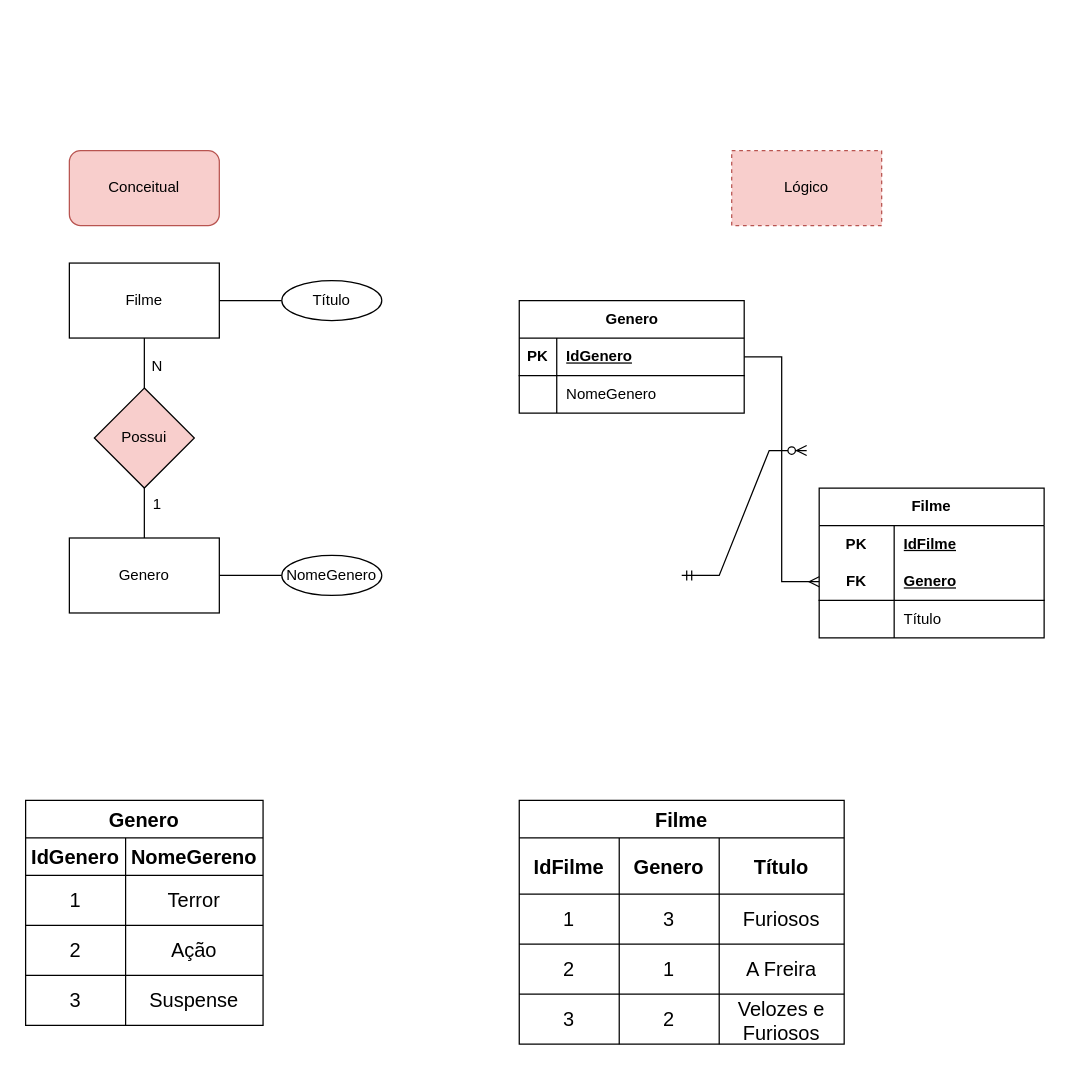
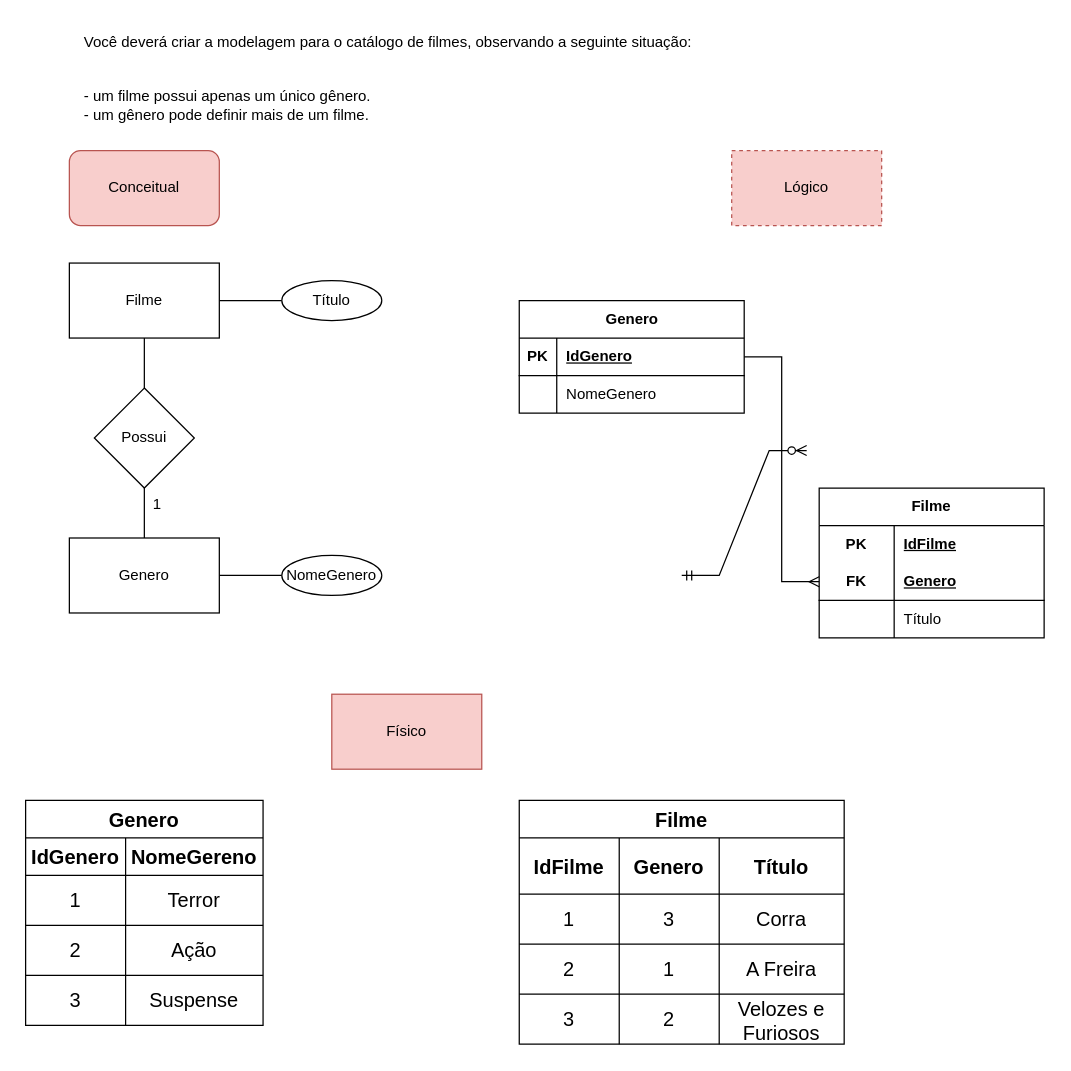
none -> (432, 88)
(157, 367) -> none
(144, 438) -> (144, 438)
none -> (407, 732)
(782, 919) -> (782, 919)
